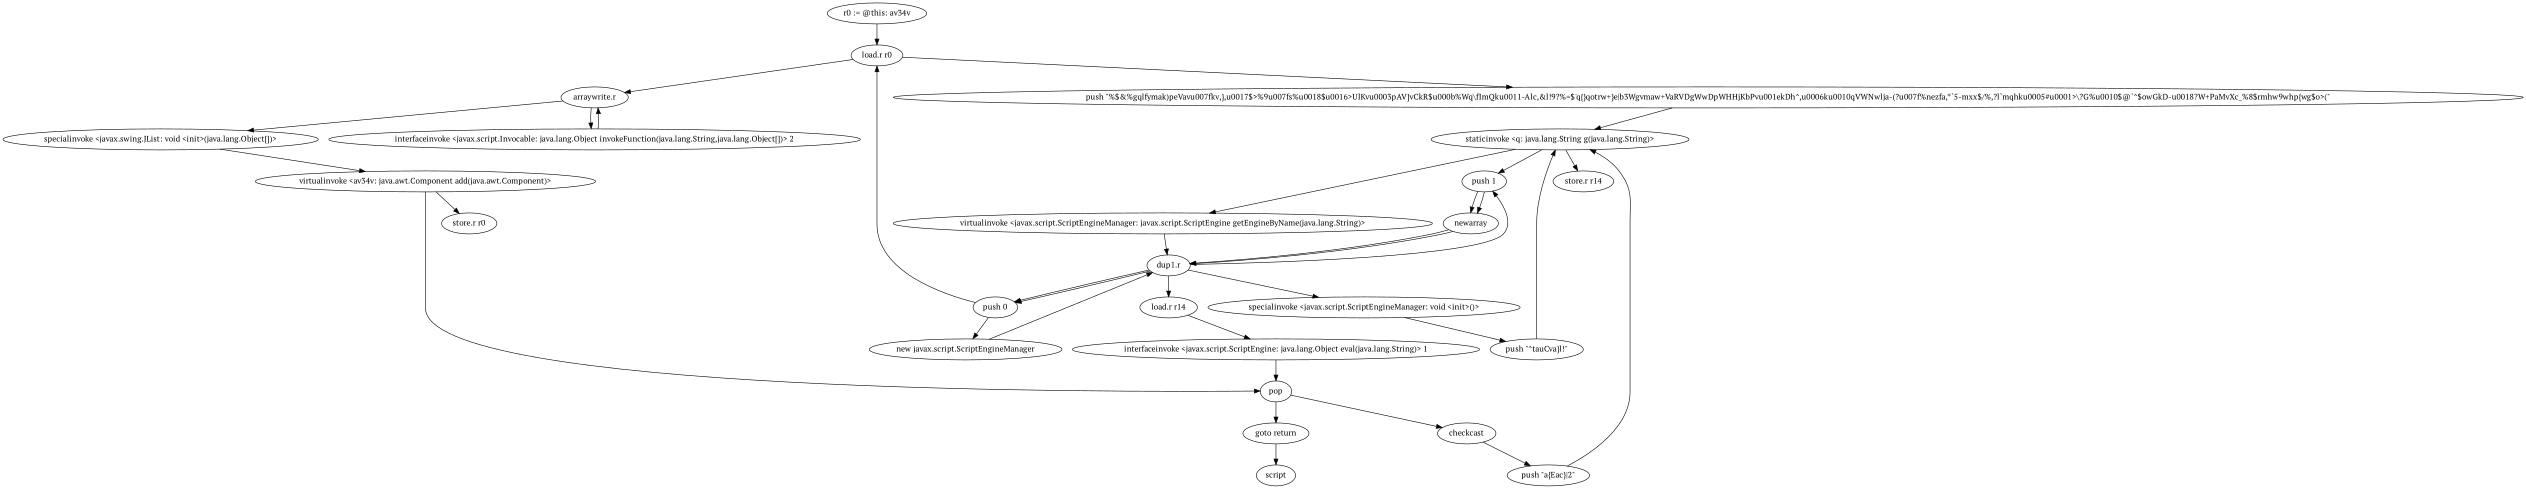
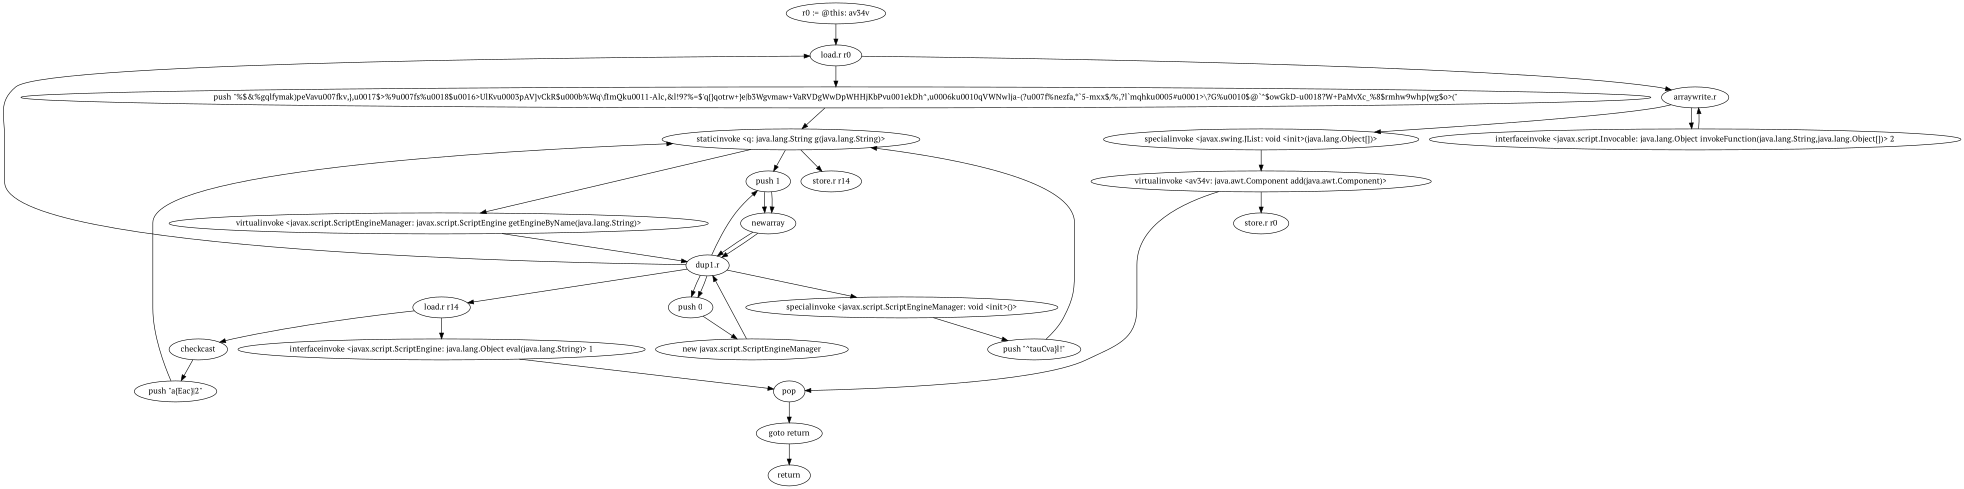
(877, 215) -> (14, 89)
(1364, 411) -> (319, 323)
(1276, 475) -> (789, 475)
